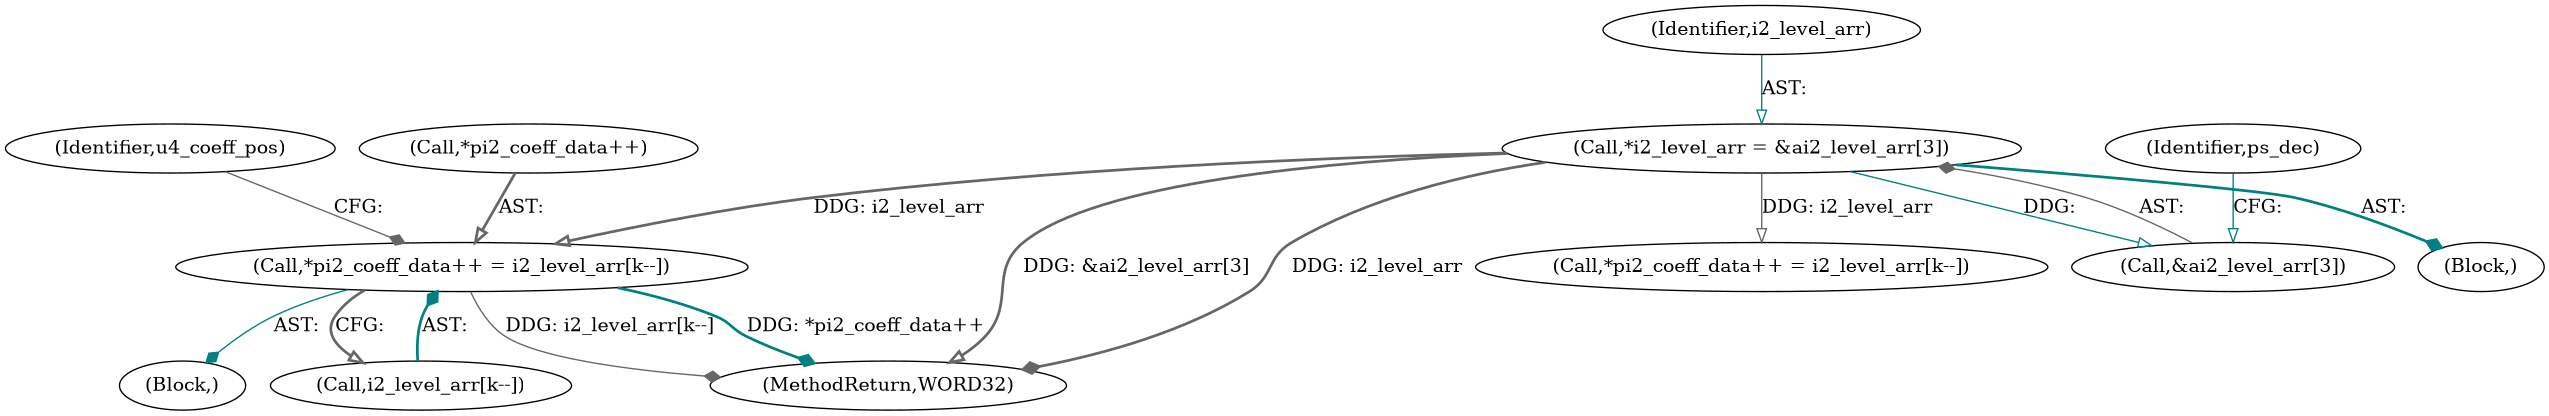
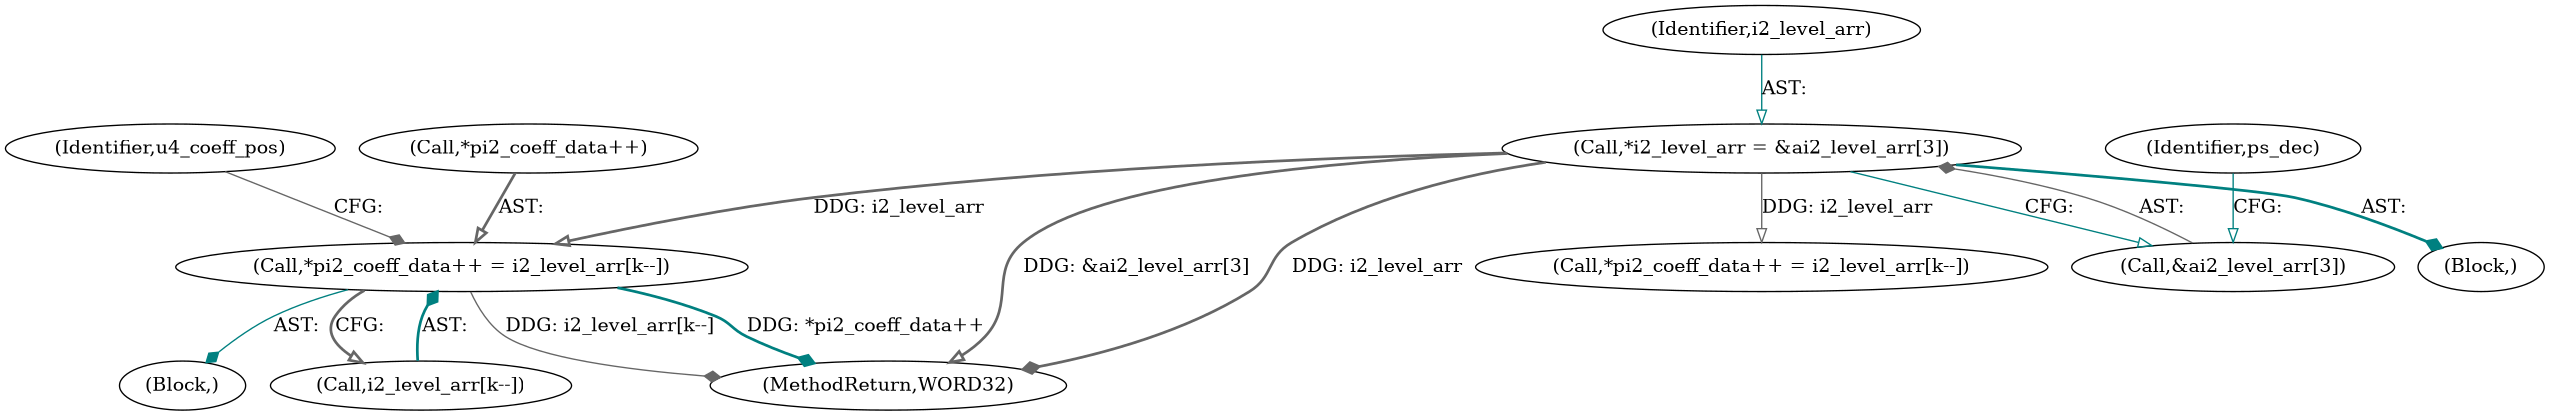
(2053, 208) -> (2053, 208)
